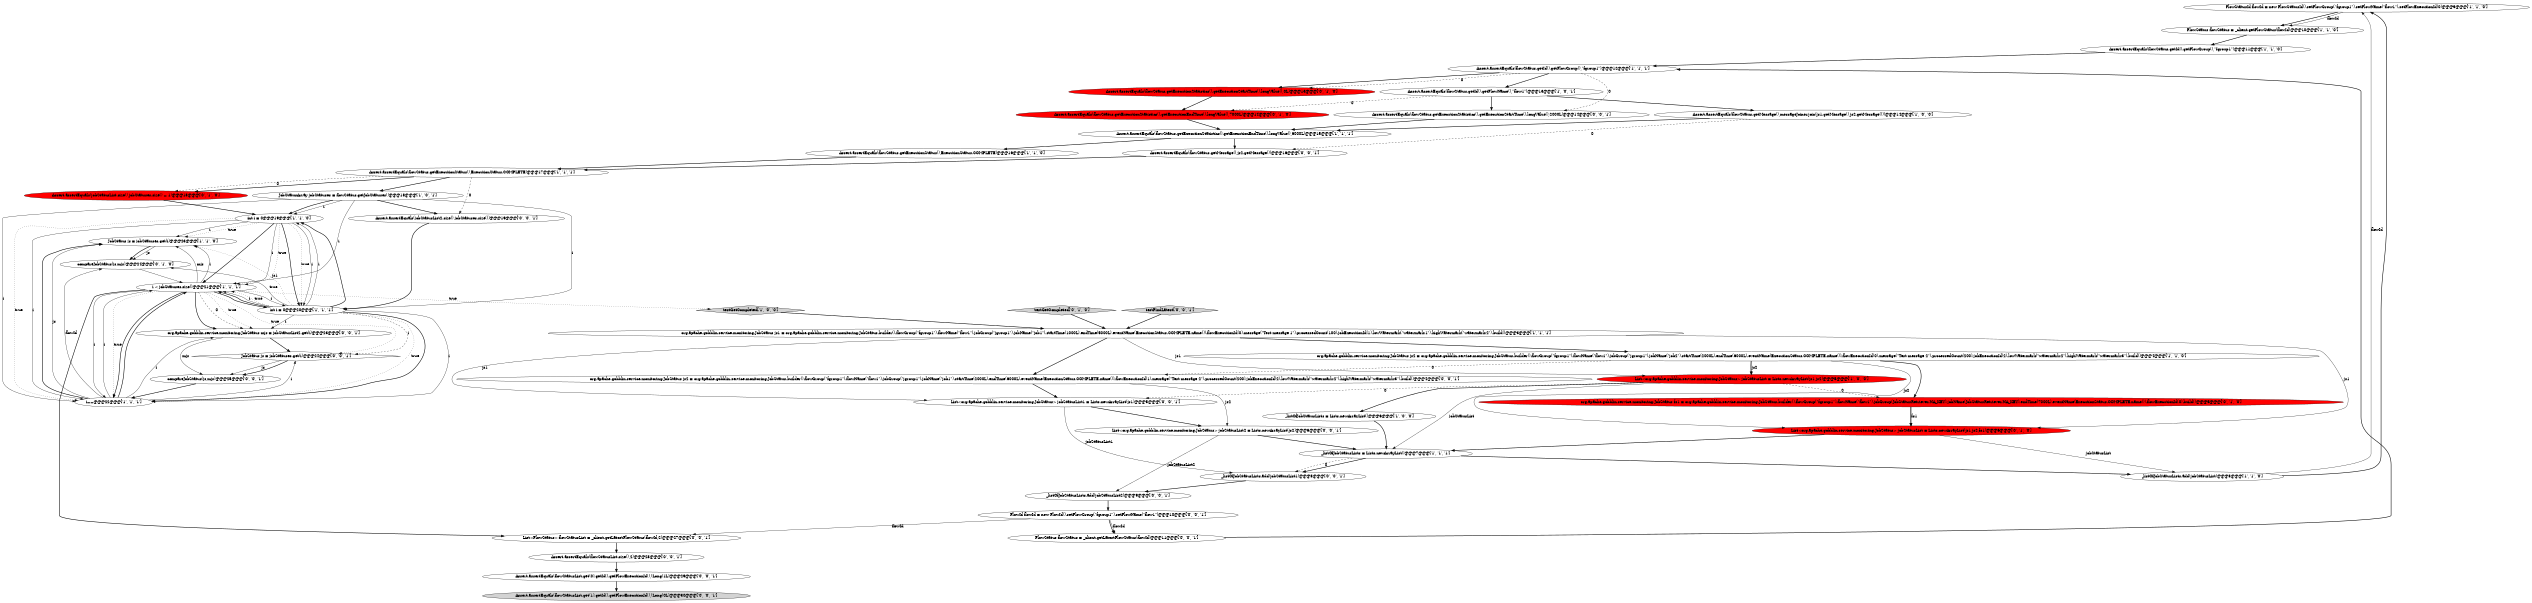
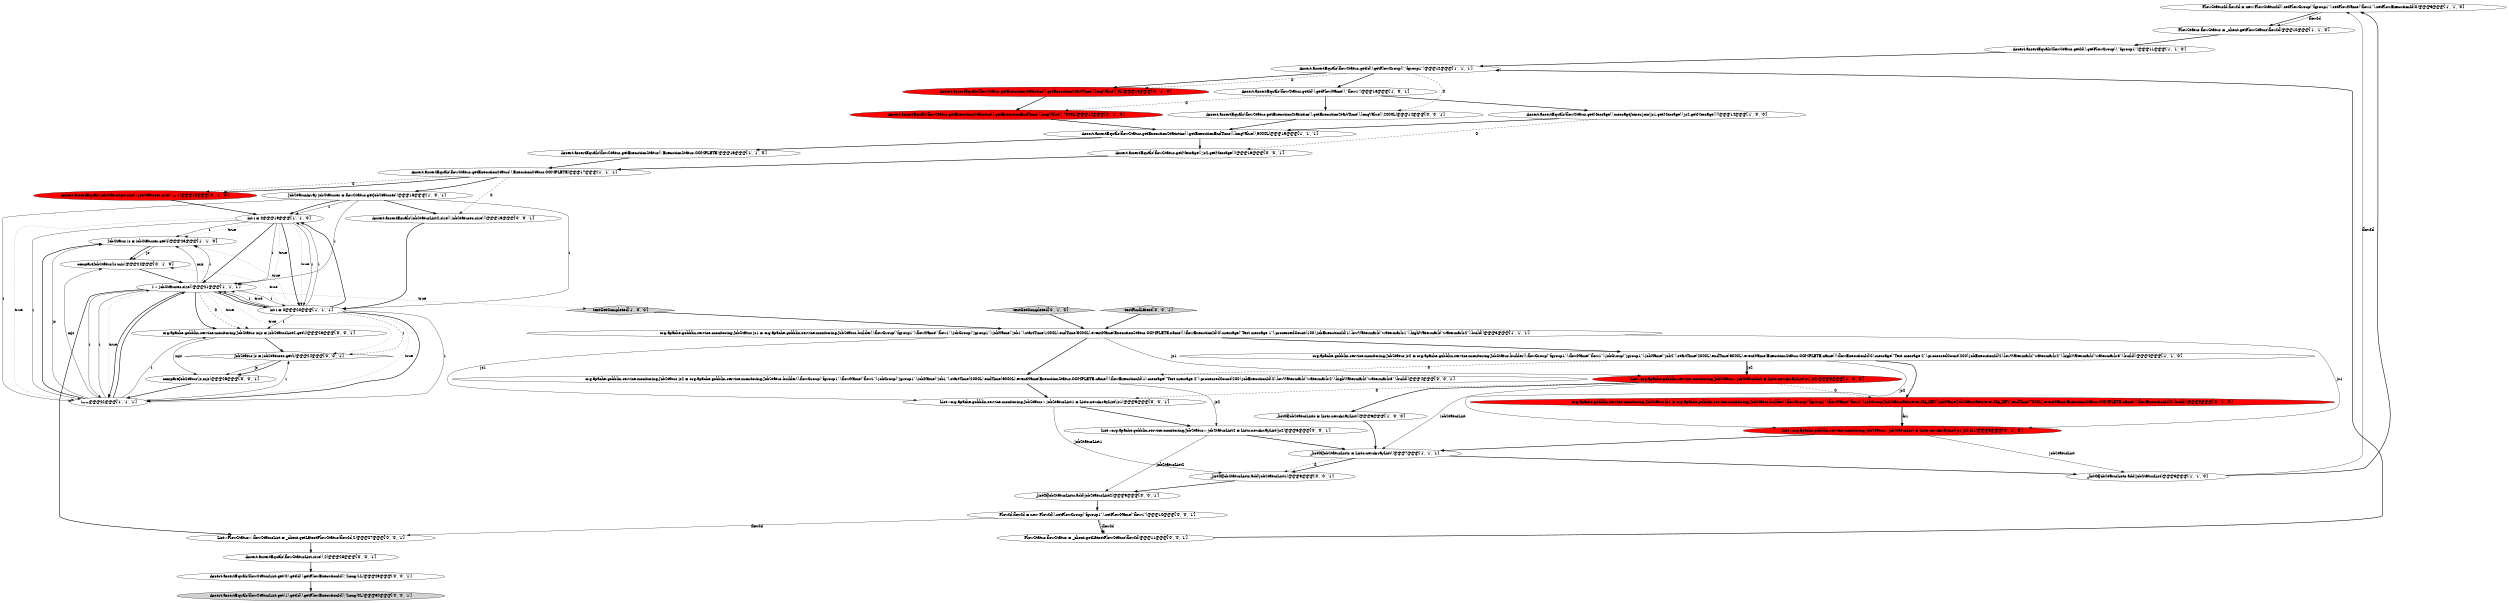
(160, 275) -> (160, 275)
(235, 276) -> (235, 276)
(275, 276) -> (276, 276)
(71, 333) -> (71, 333)
